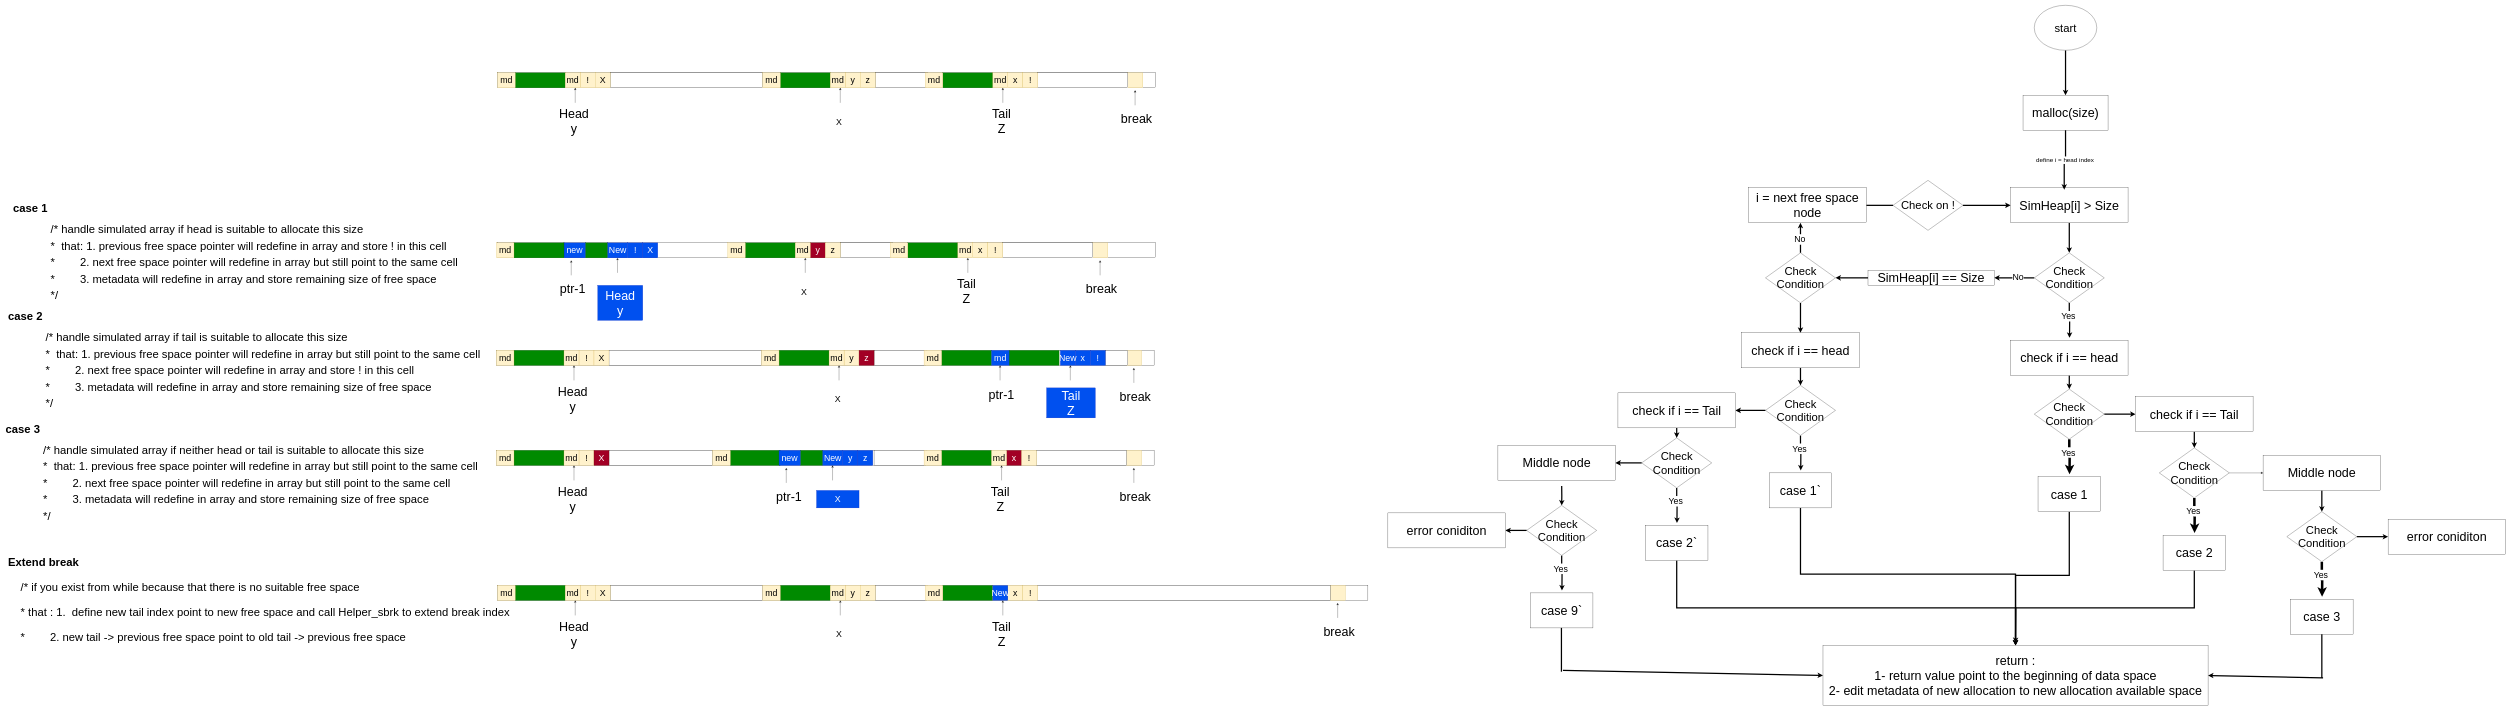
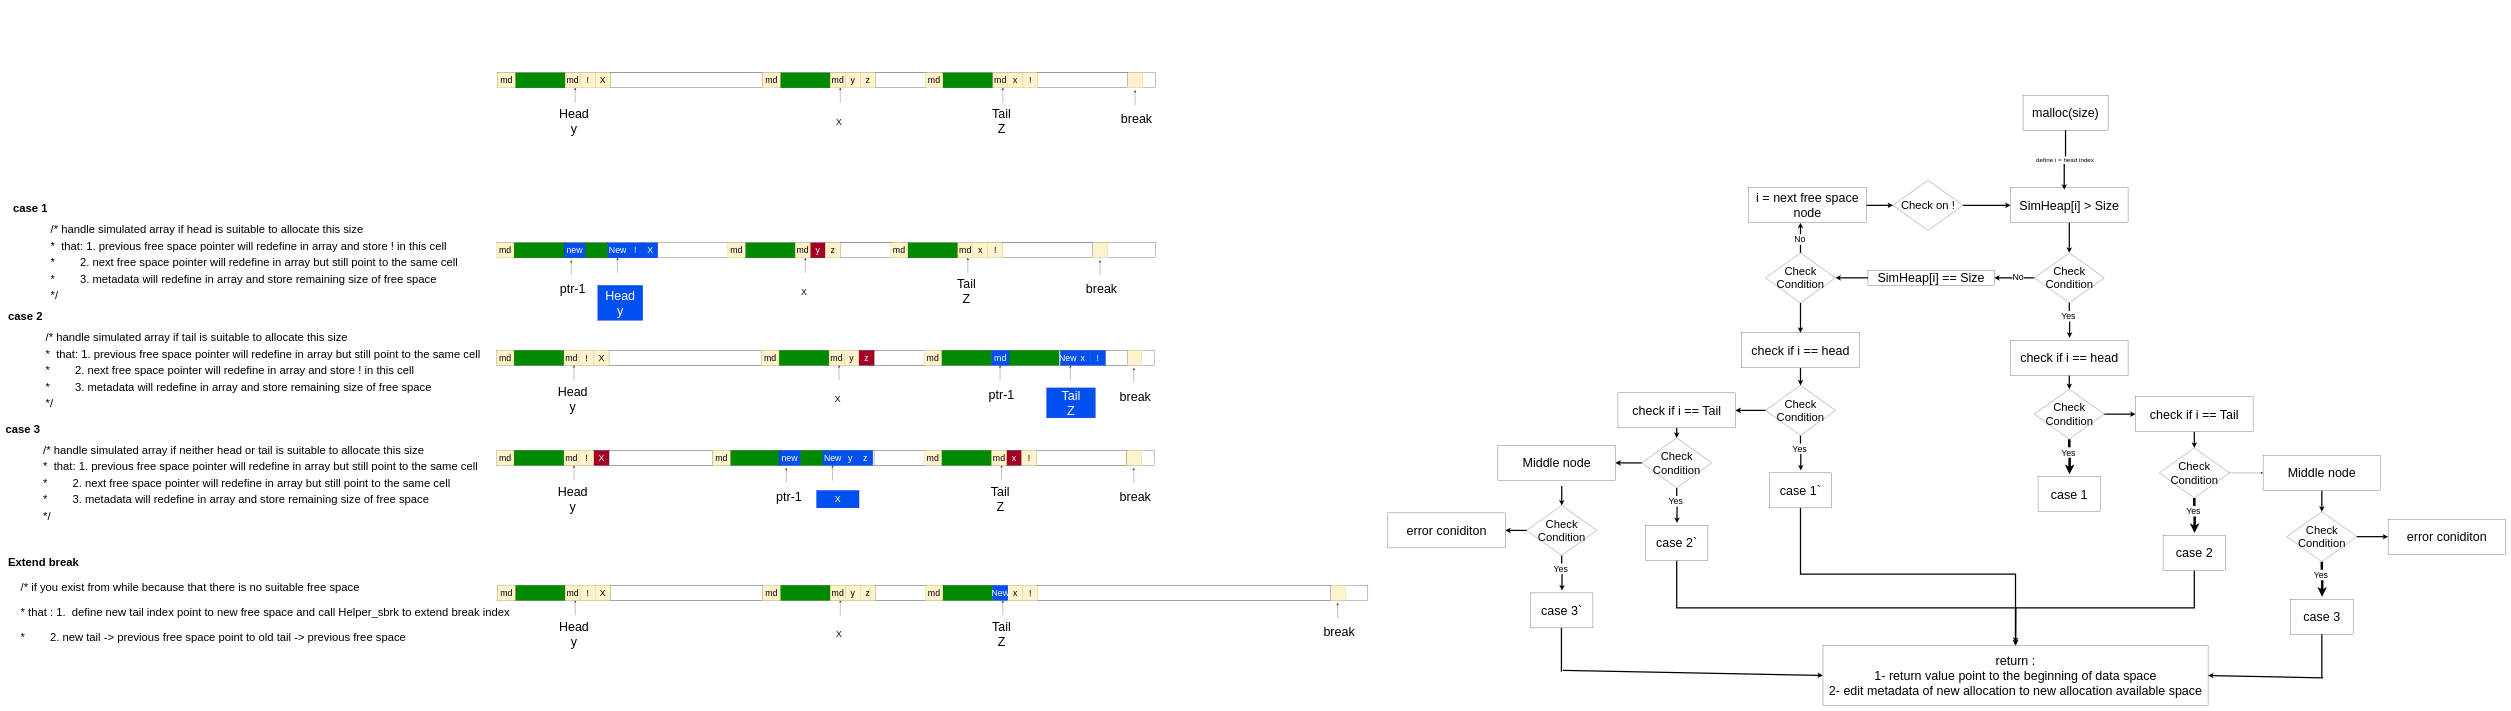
(2065, 28) -> none
(2065, 70) -> none
(1889, 205) -> (1887, 205)
(2069, 569) -> none
(1561, 610) -> (1561, 610)
